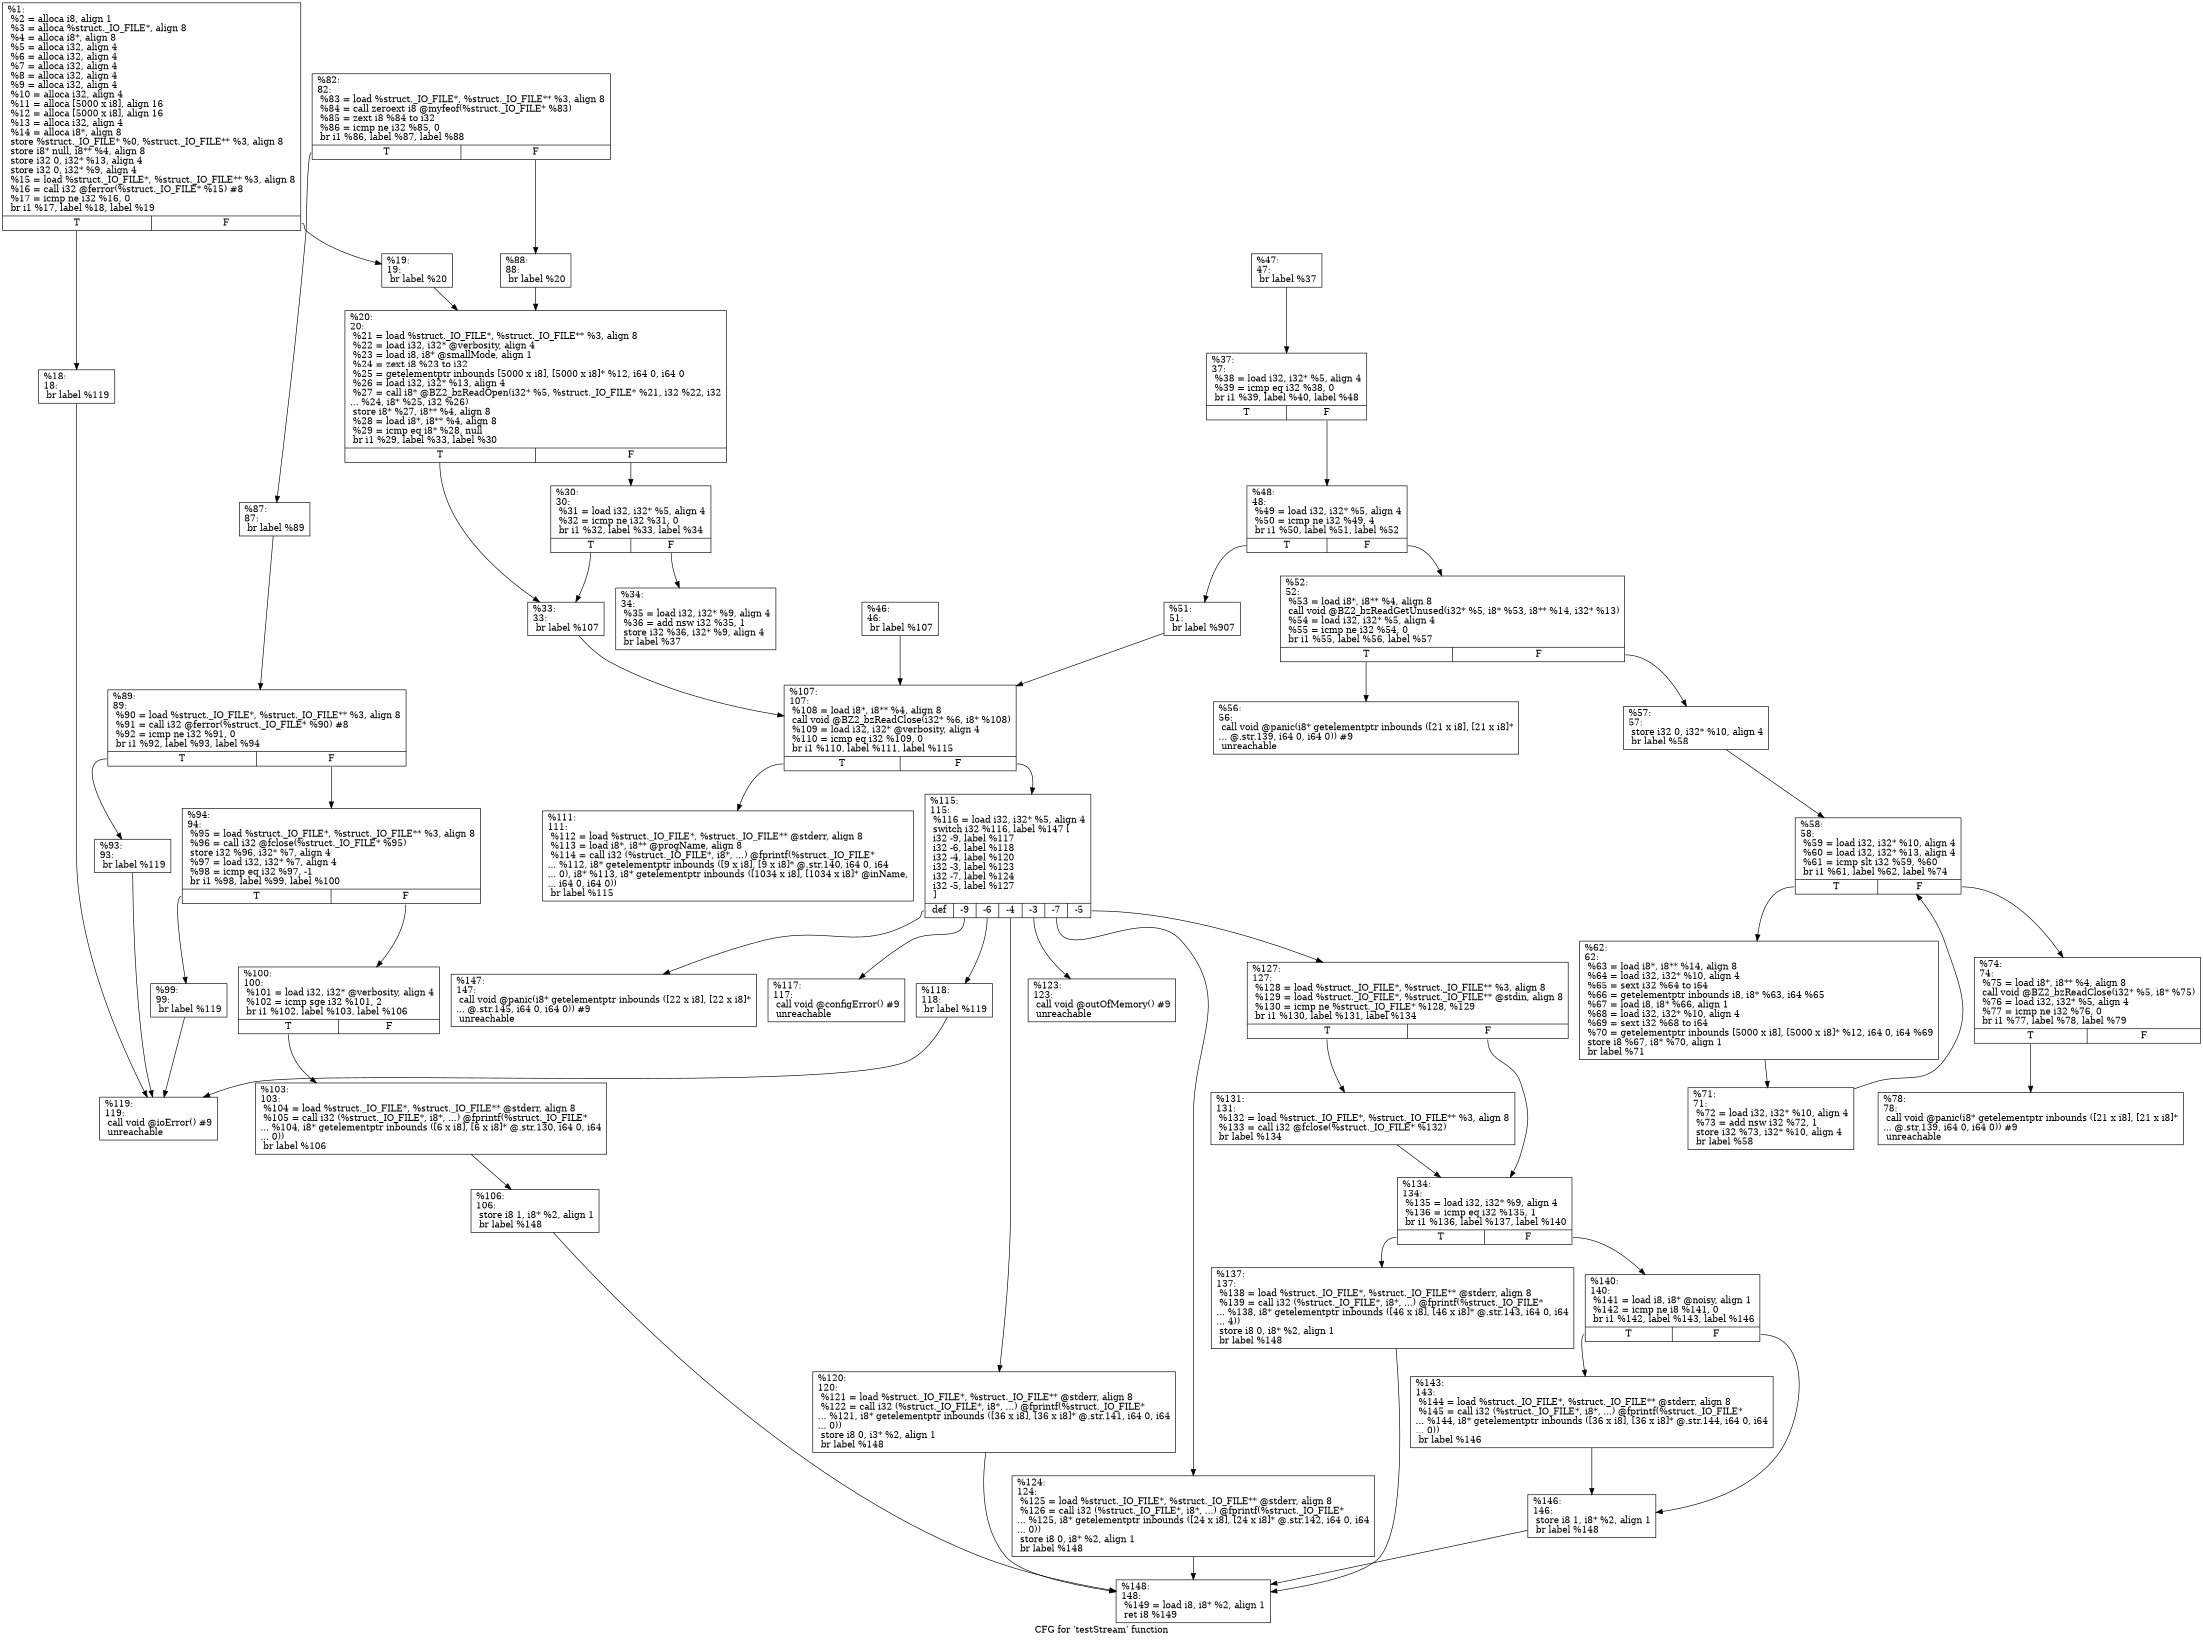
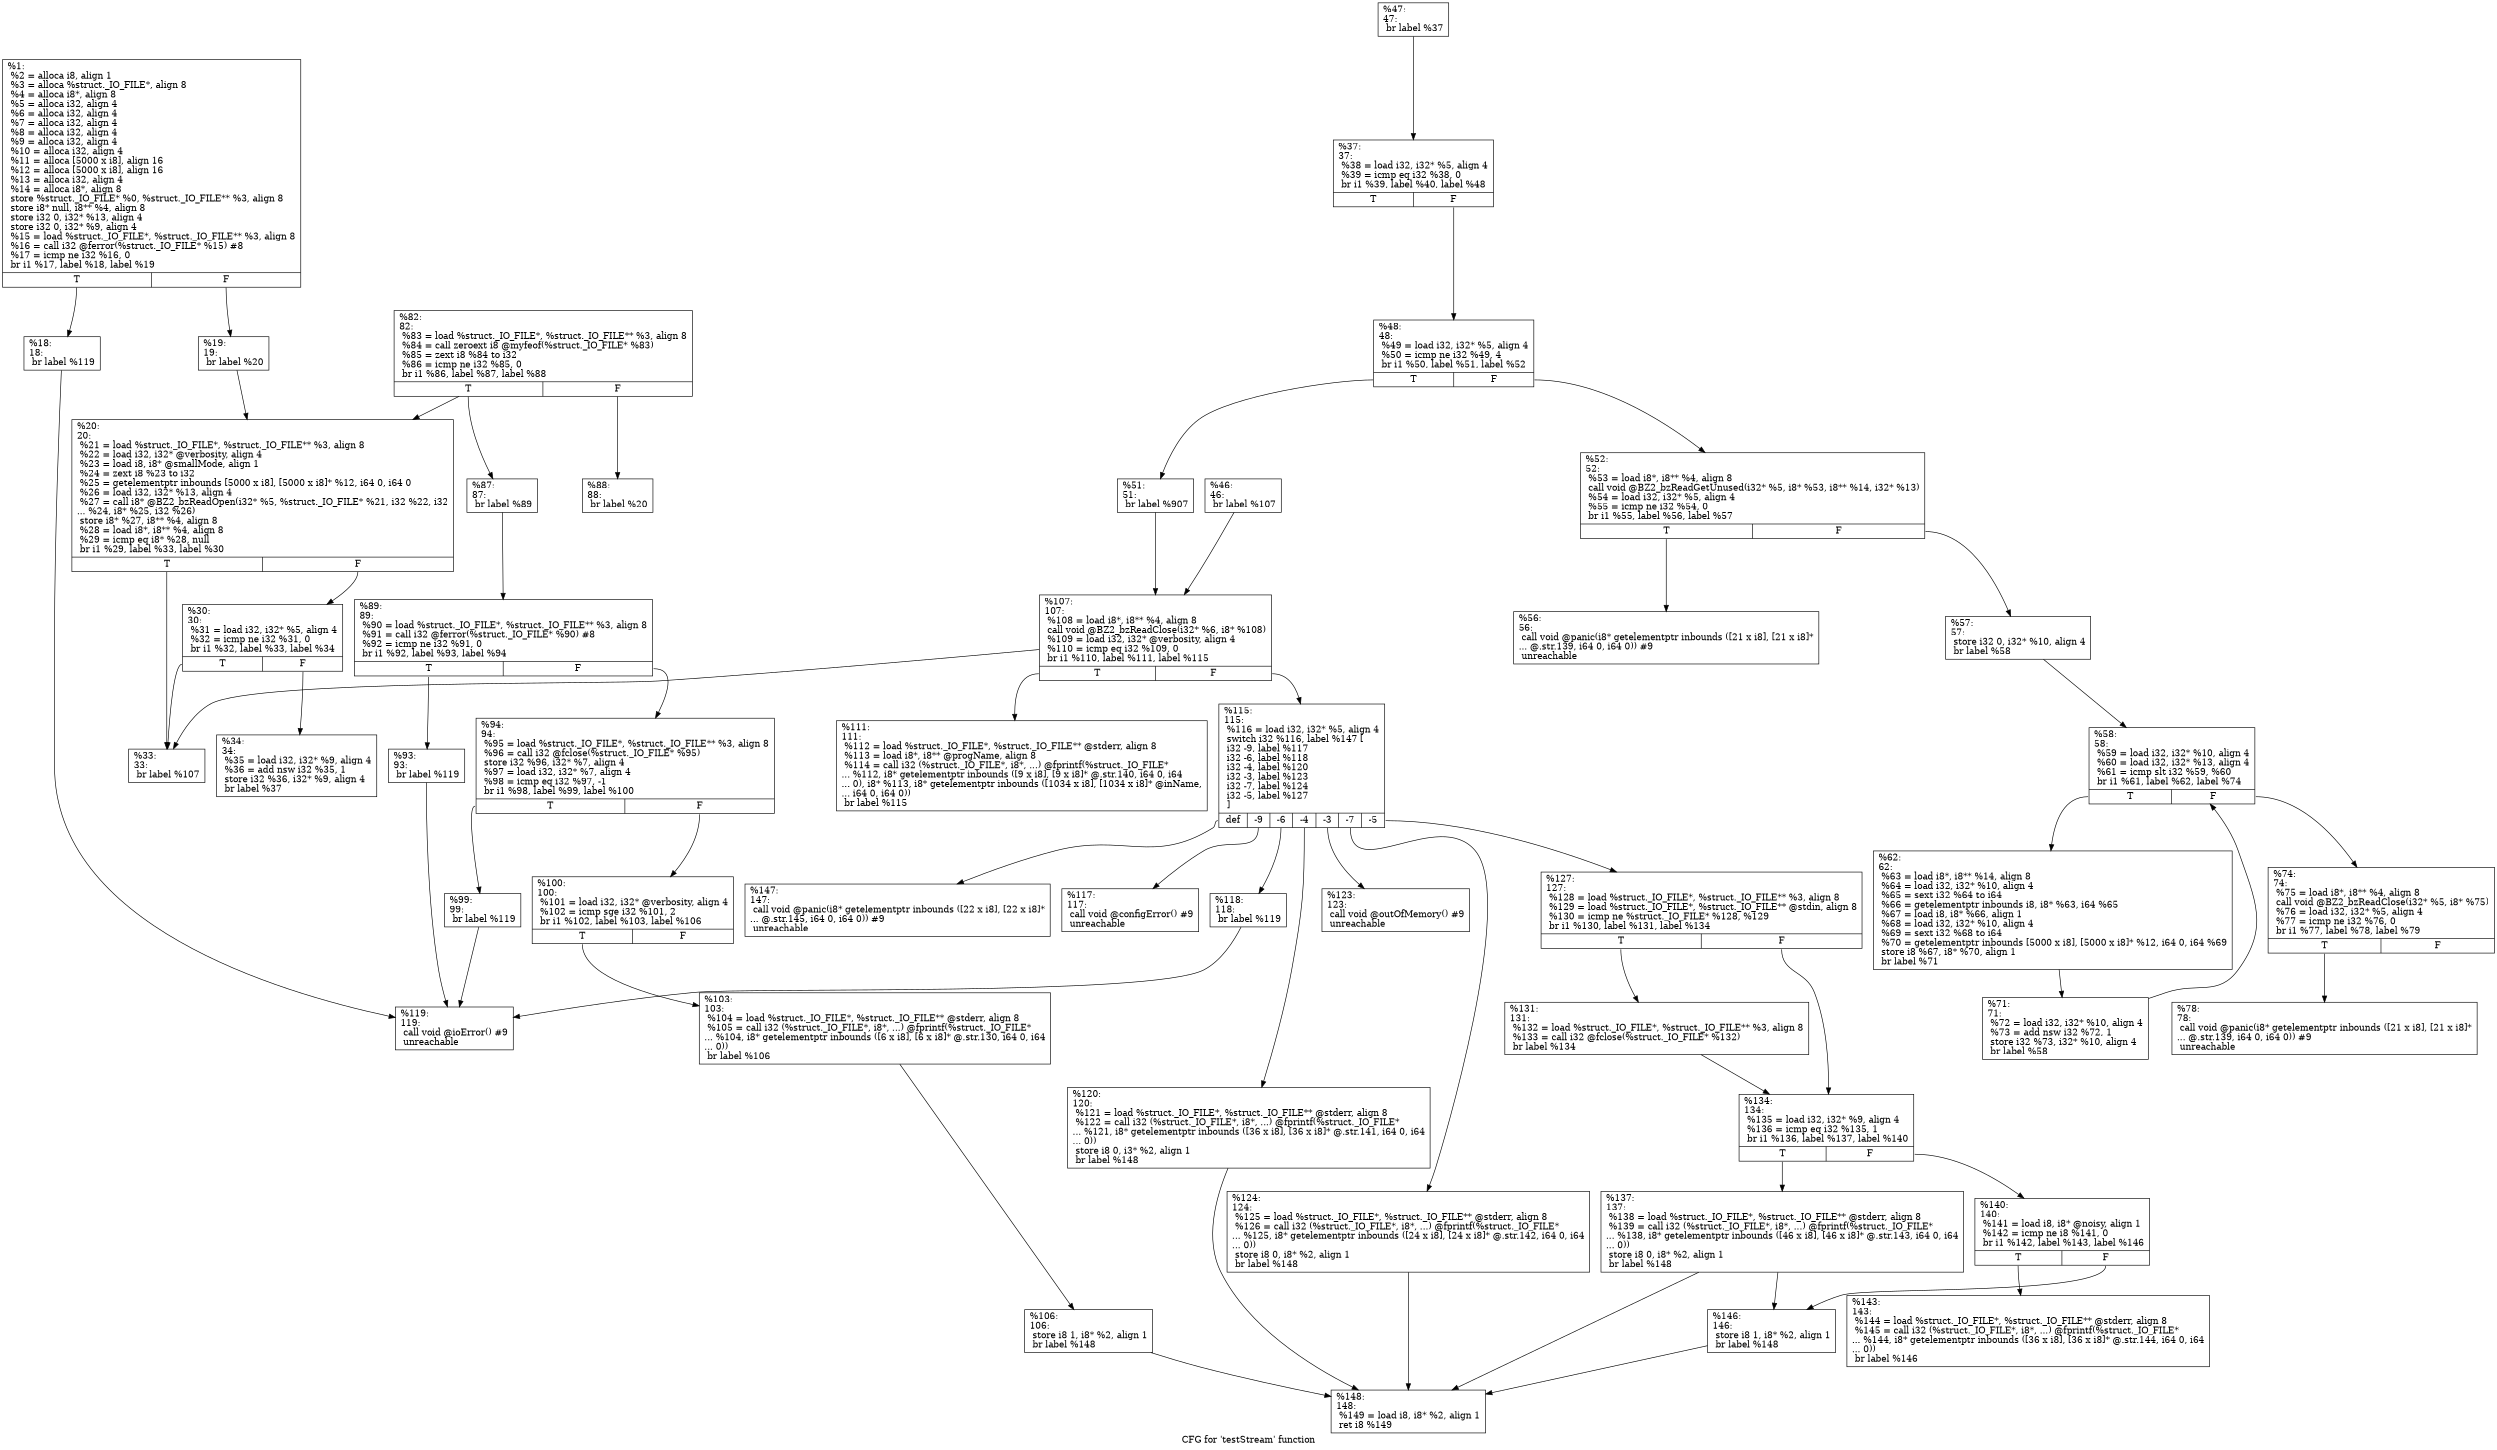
(536, 296) -> (439, 406)
(672, 689) -> (598, 682)
(1228, 1322) -> (1618, 1246)
(1592, 1468) -> (1776, 1288)
